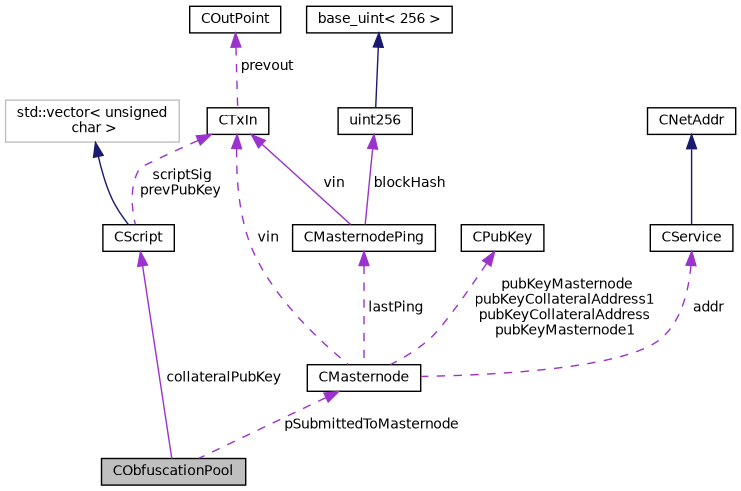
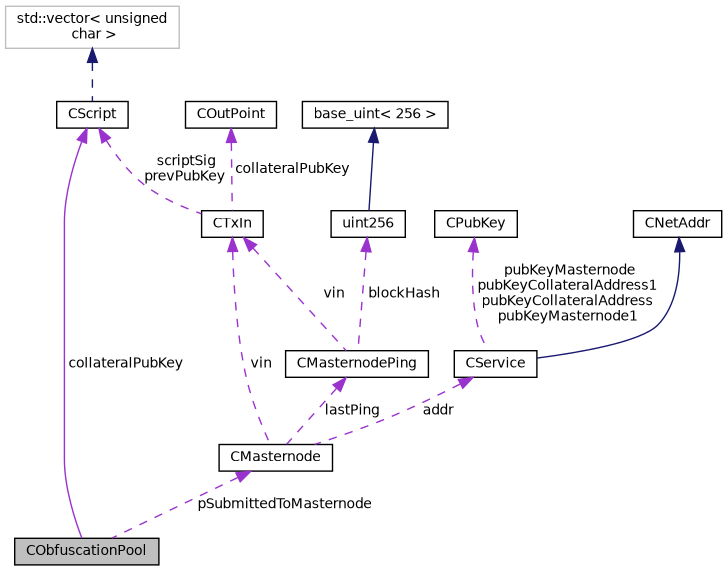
(265, 66) -> (290, 169)
(143, 166) -> (146, 186)
(306, 184) -> (300, 299)
(369, 187) -> (362, 301)
(109, 192) -> (92, 82)
(445, 321) -> (474, 303)
